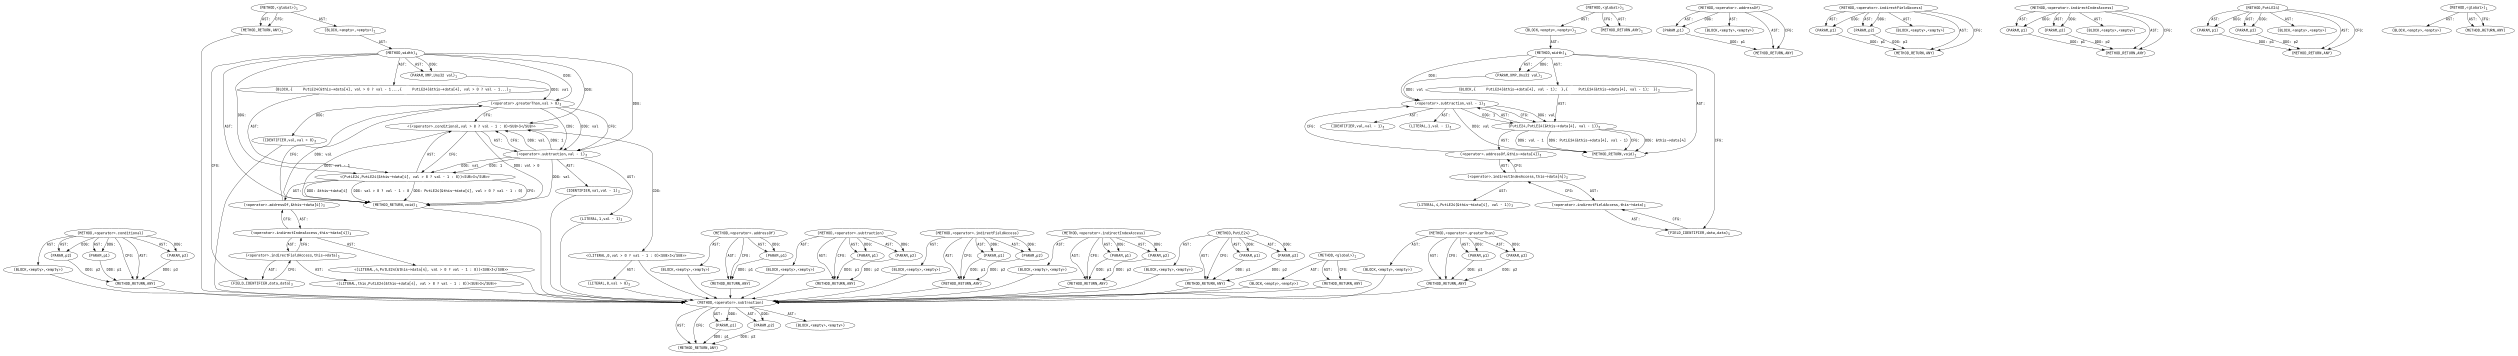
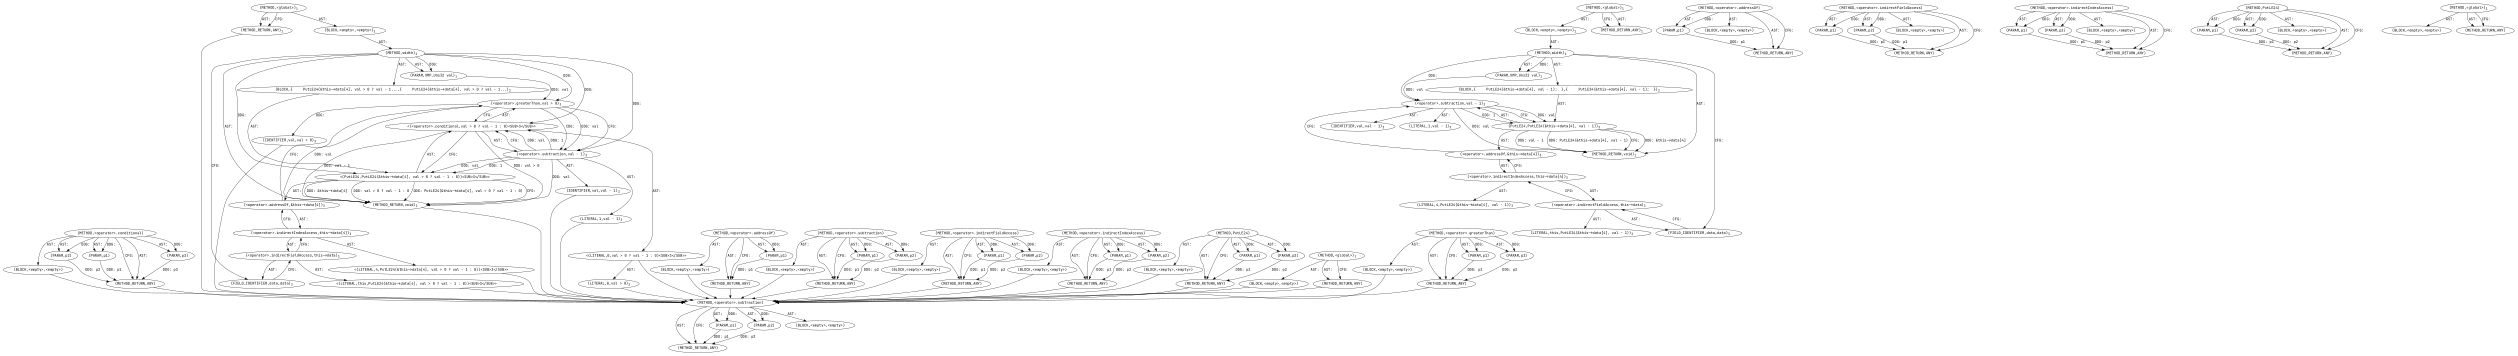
none -> (498, 116)
(658, 191) -> (658, 191)
none -> (1582, 233)
